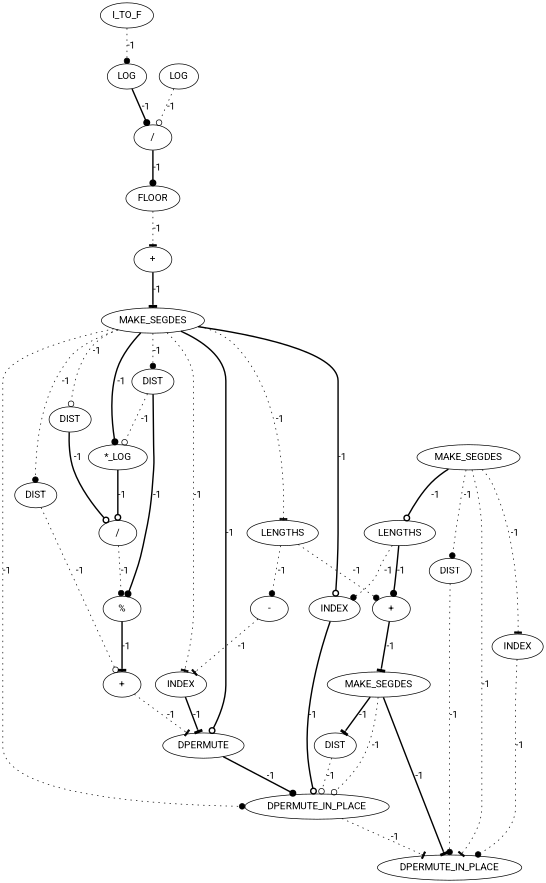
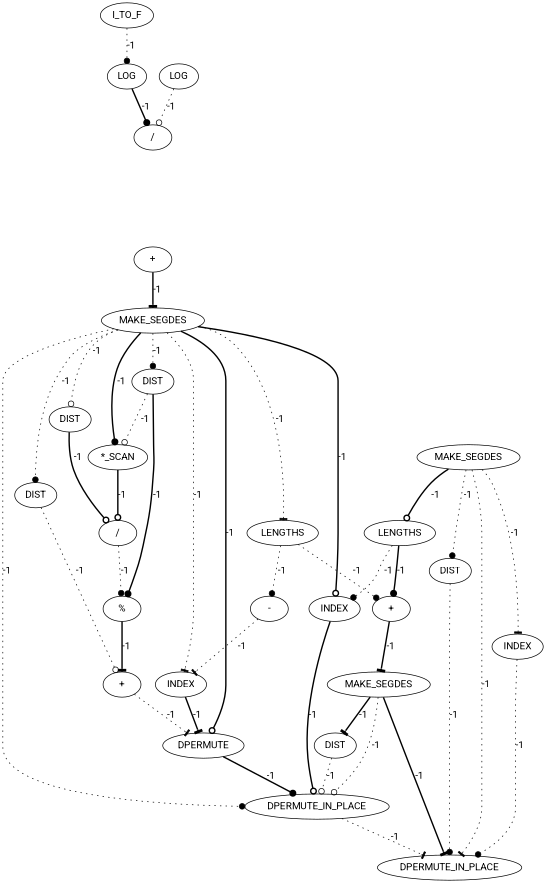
(153, 198) -> none
(118, 457) -> (118, 457)
